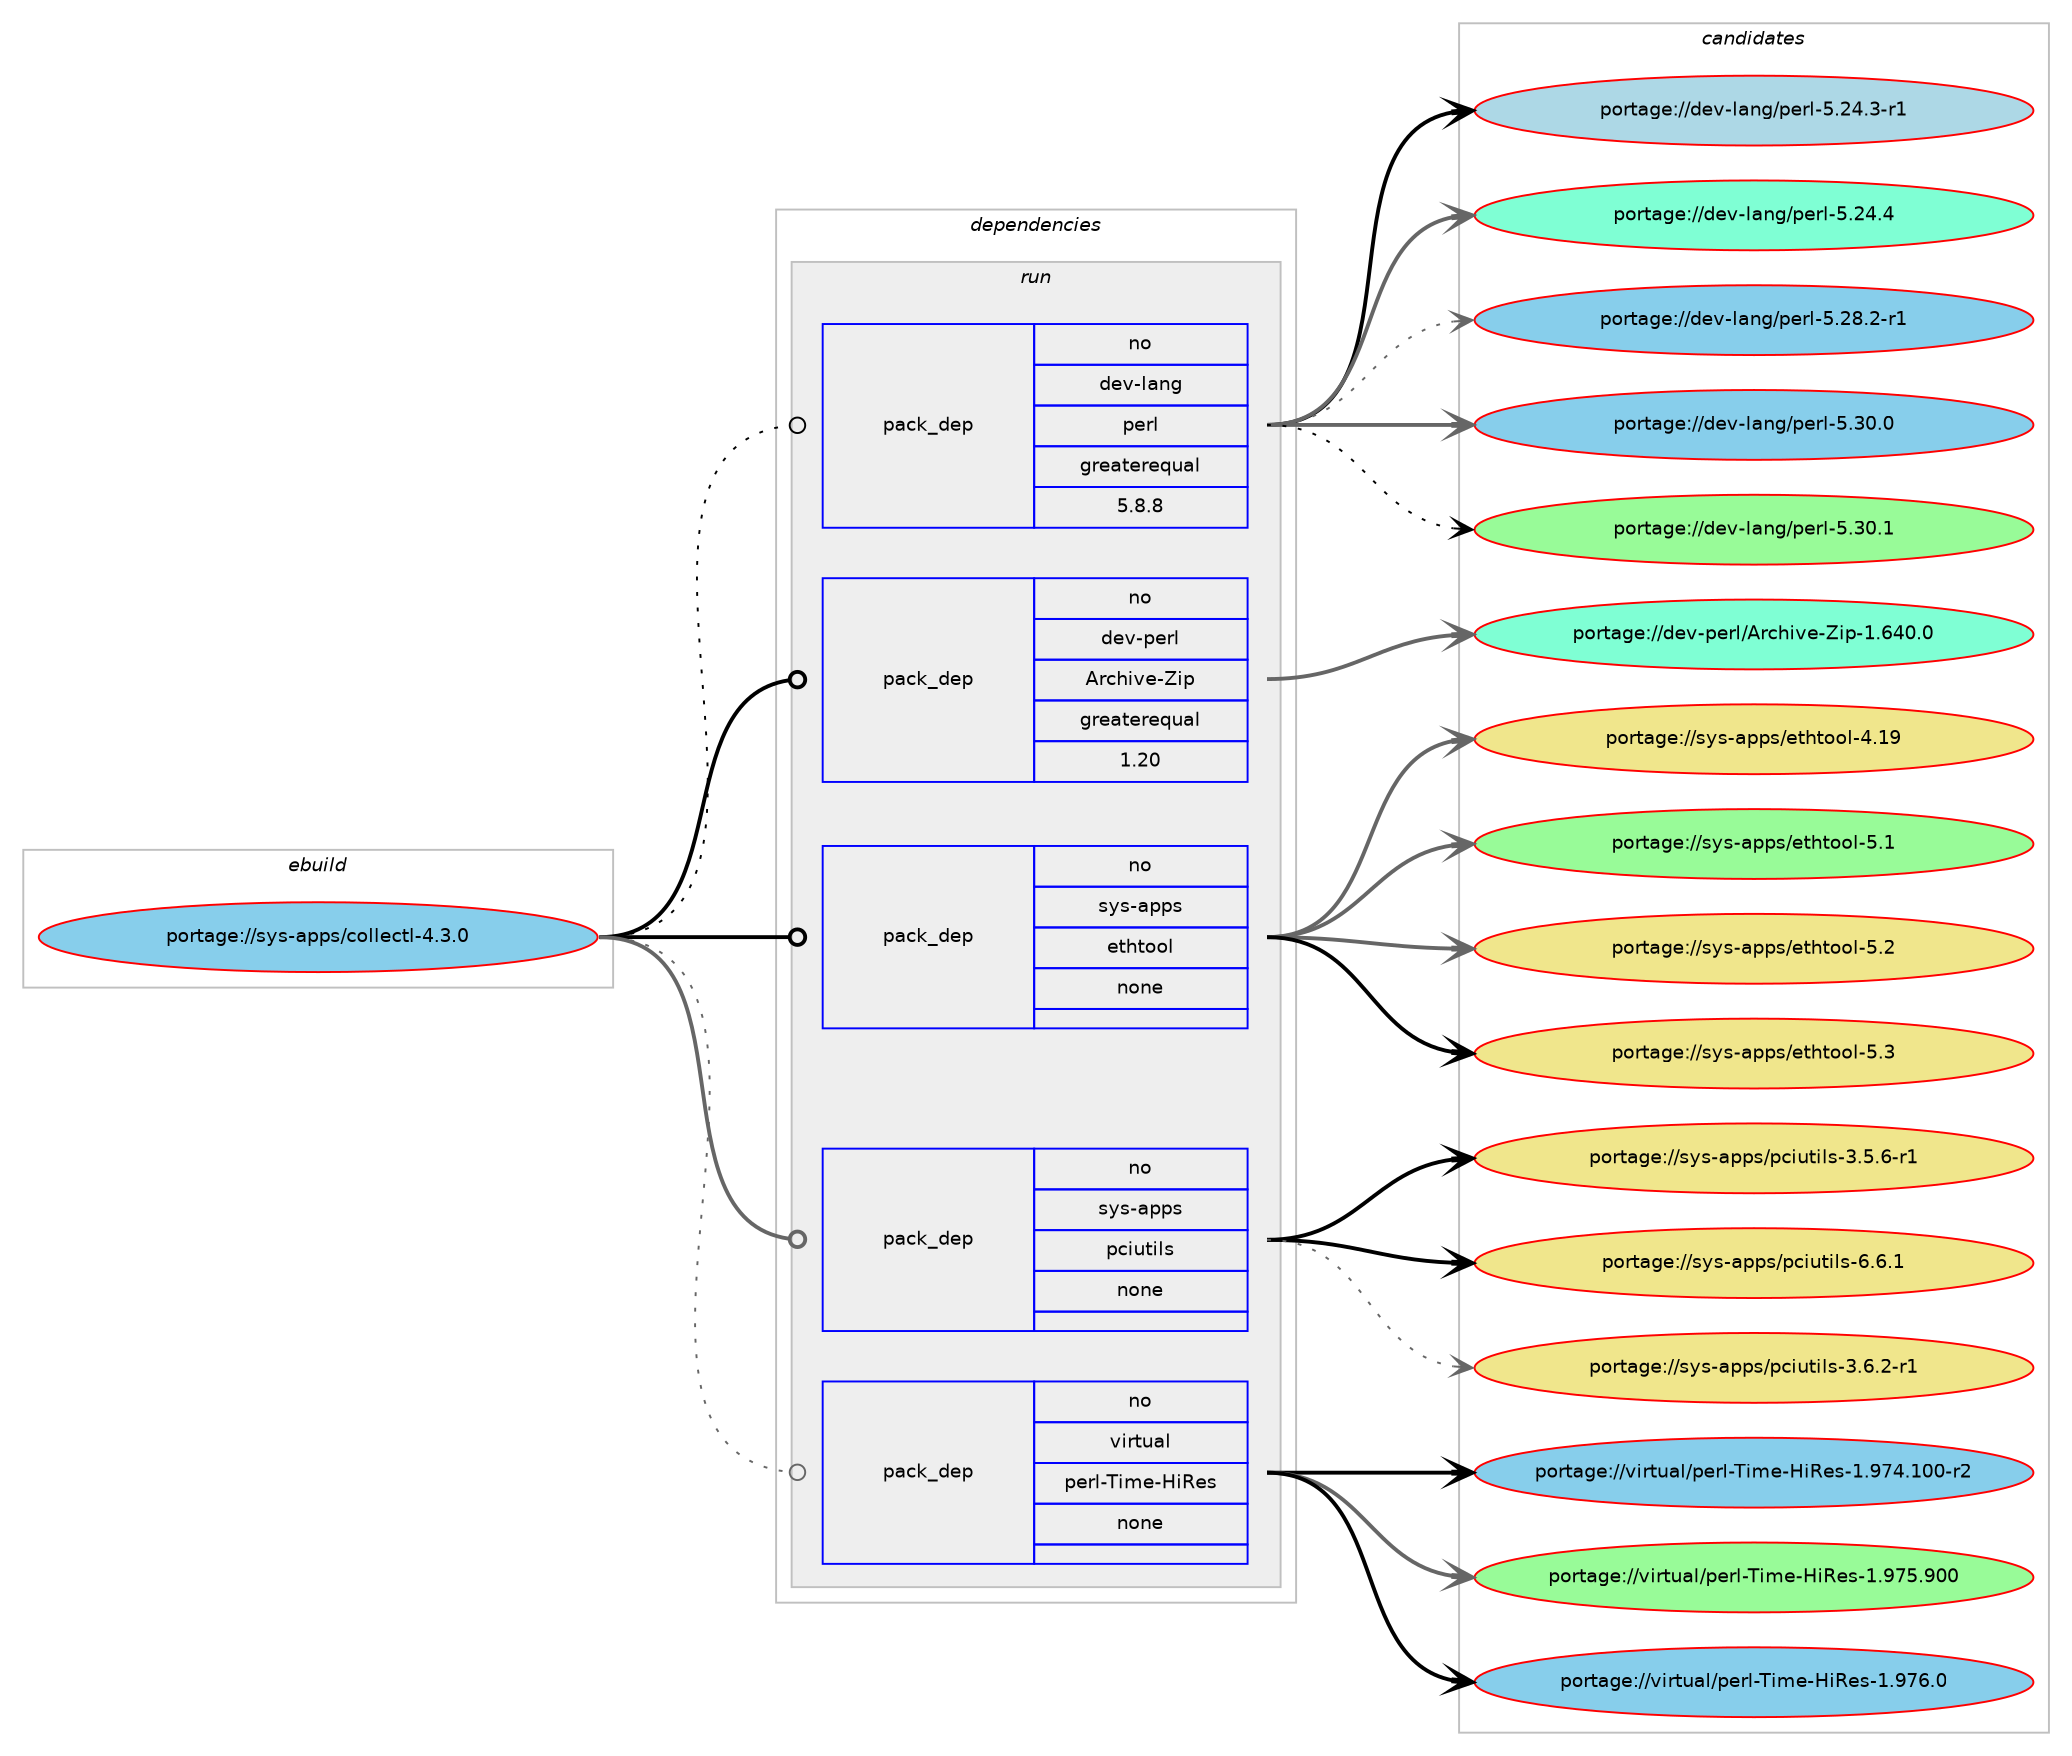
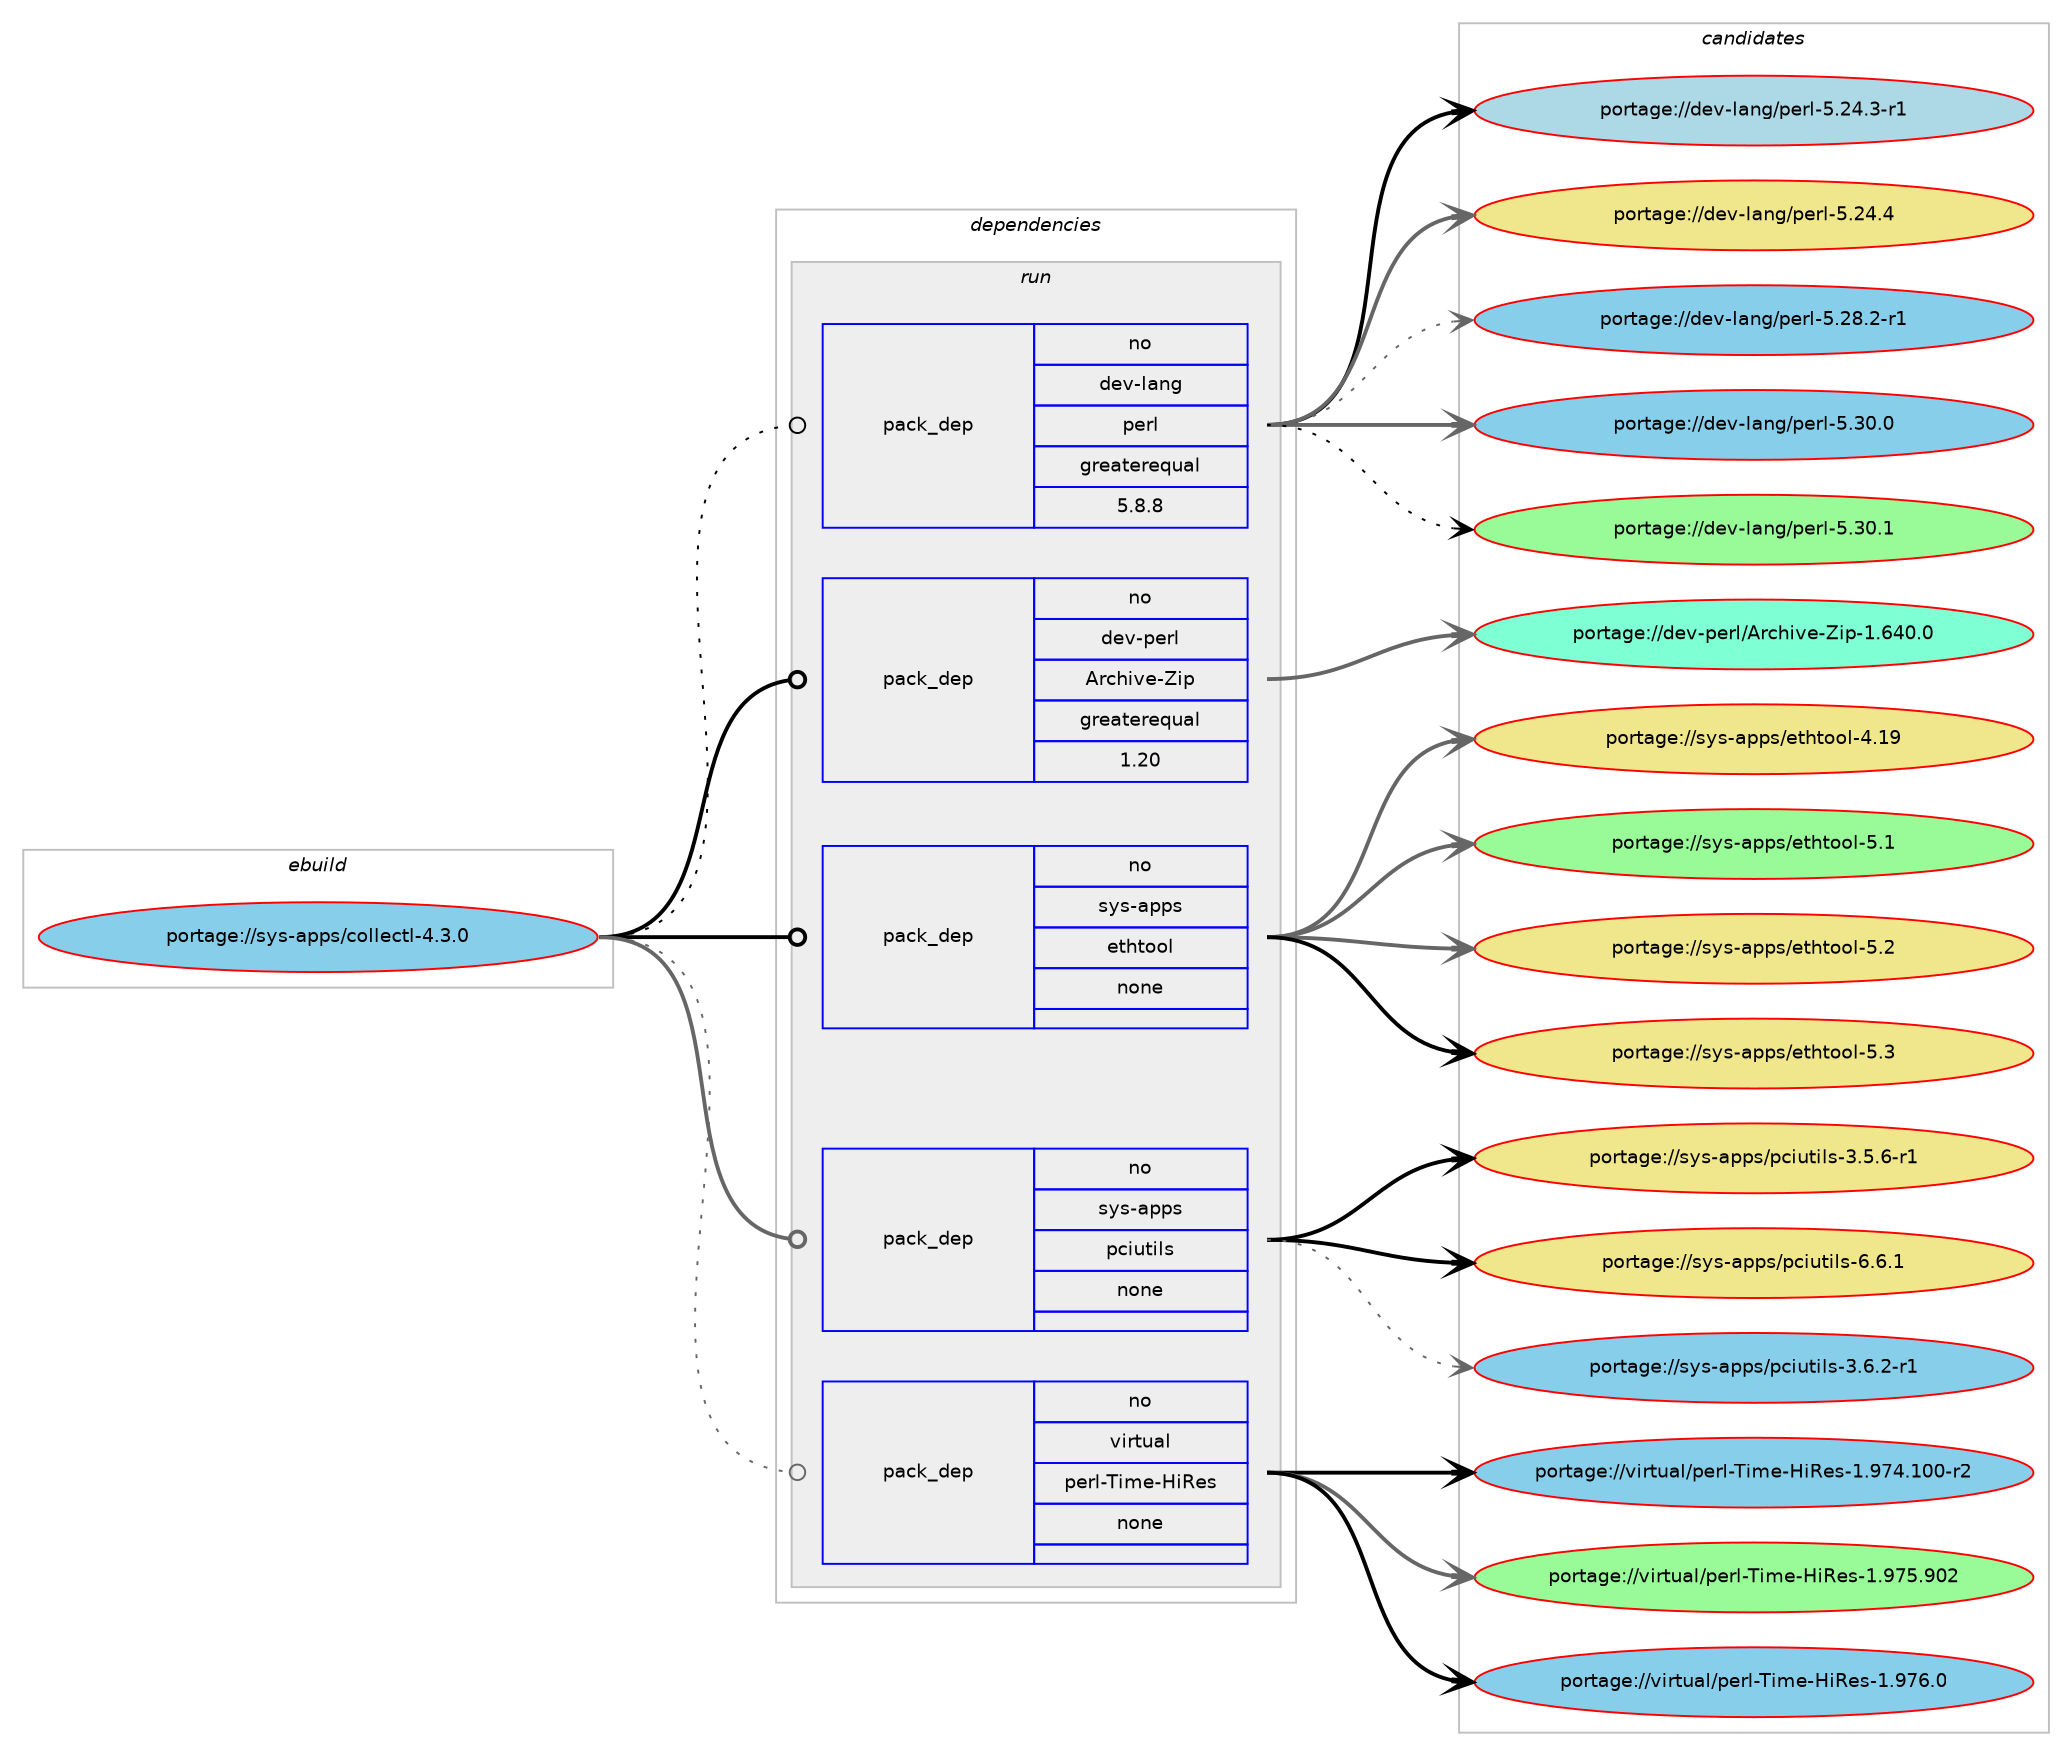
(1754, 215) -> (1754, 215)
(1754, 1368) -> (1754, 1368)
(1754, 1577) -> (1754, 1577)
